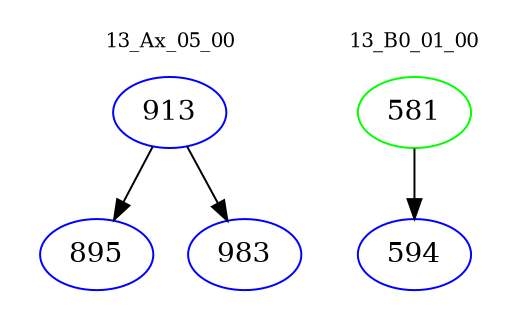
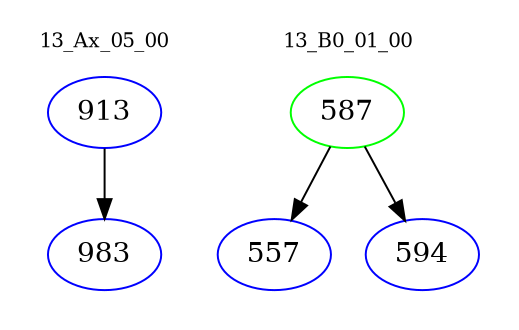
(414, 112) -> (347, 112)
(97, 255) -> none
none -> (274, 255)
